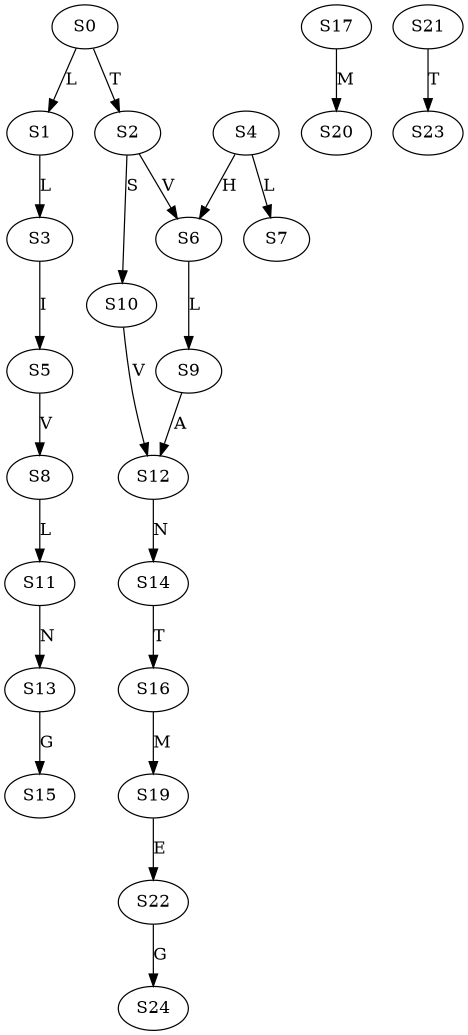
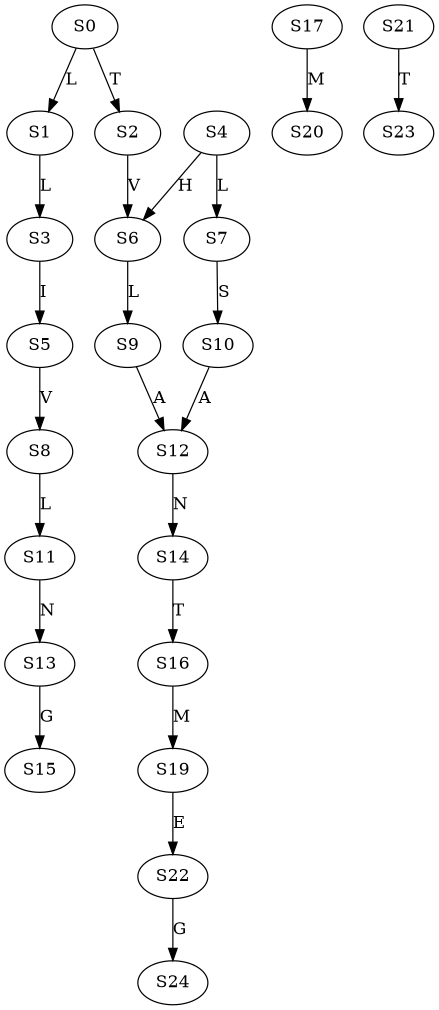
(125, 213) -> (217, 286)
(139, 371) -> (205, 399)
